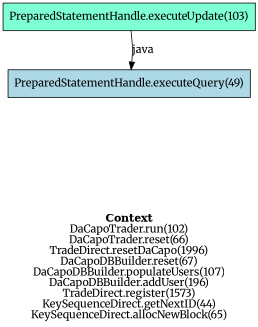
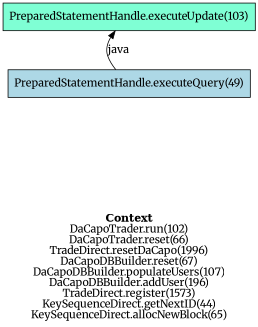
(132, 46) -> (107, 54)
